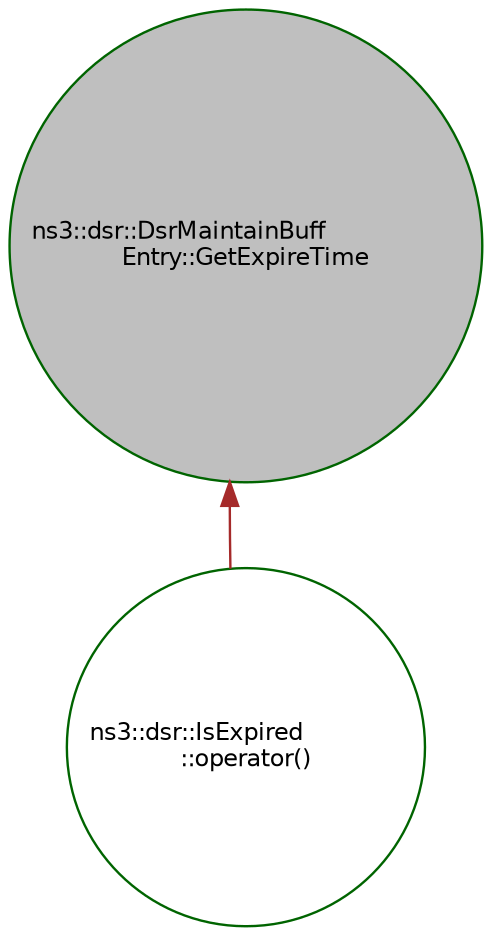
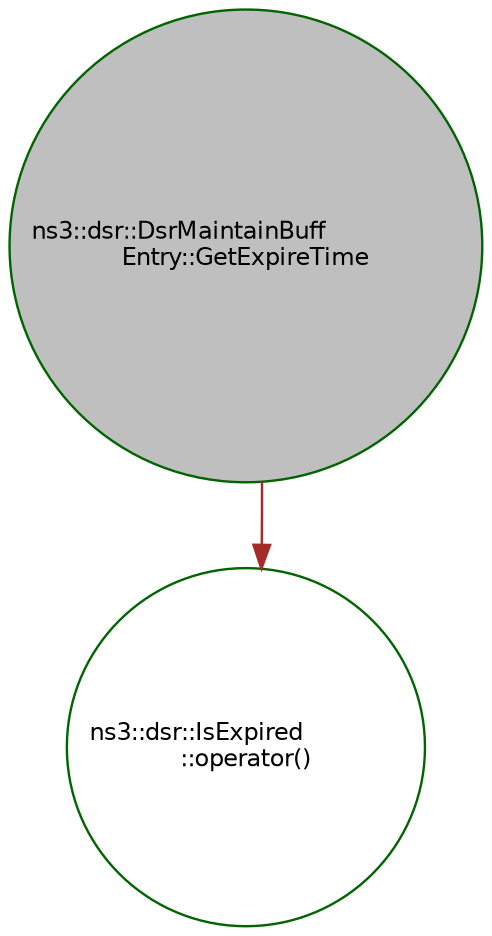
(230, 537) -> (262, 513)
